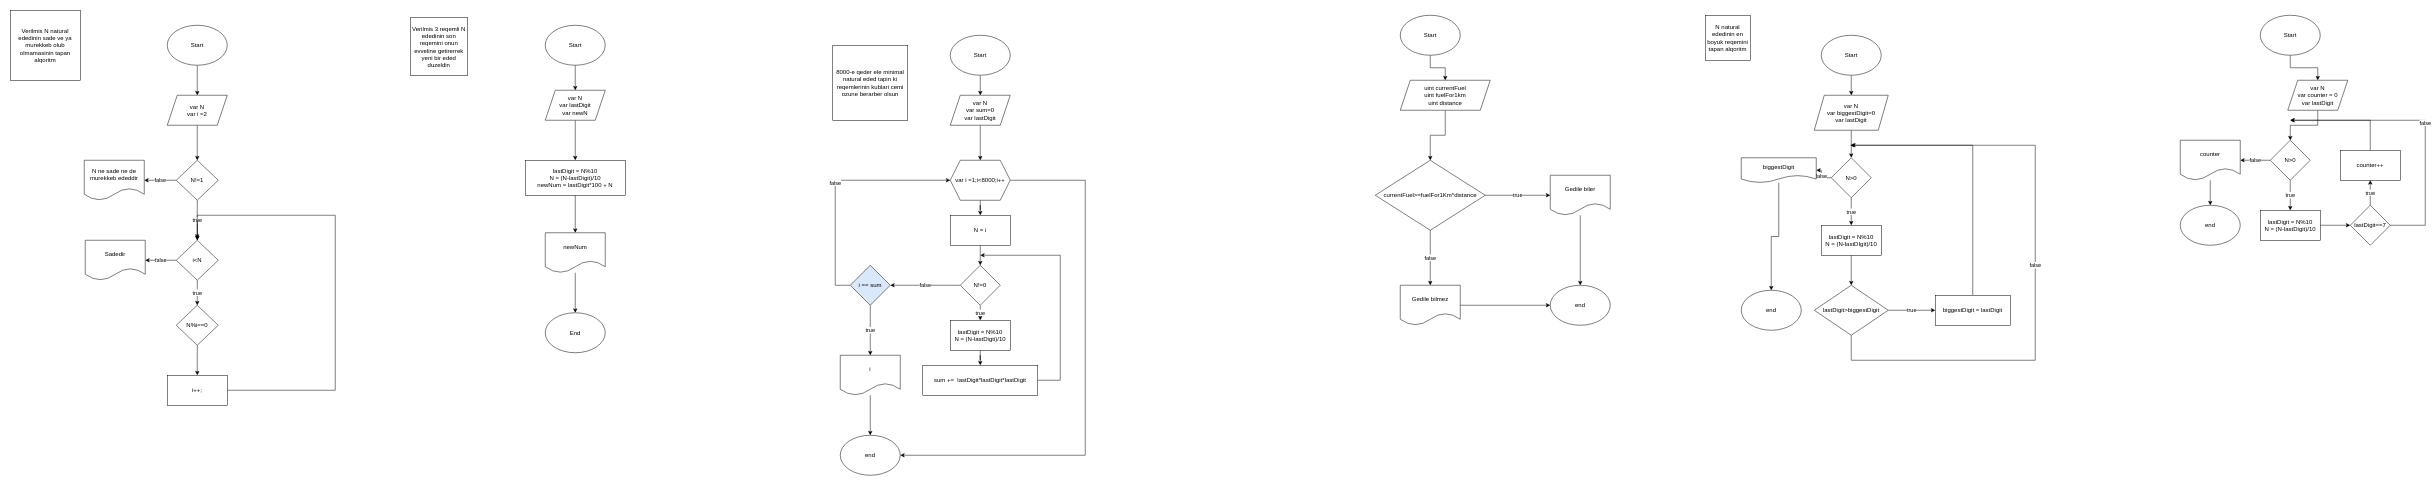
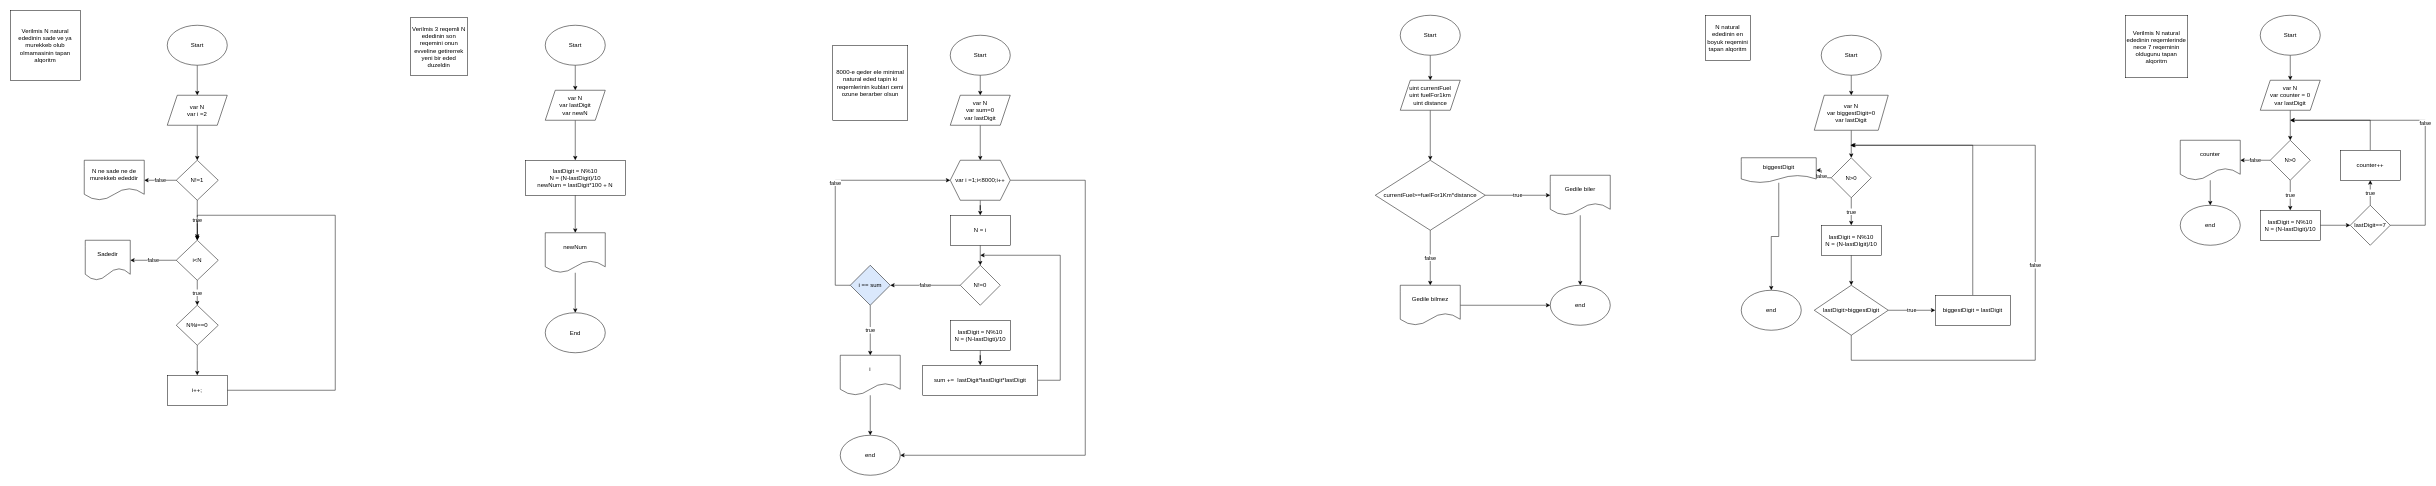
none -> (2157, 47)
(1445, 95) -> (1430, 95)
(2318, 95) -> (2290, 95)
(115, 260) -> (108, 260)
(980, 312) -> none
